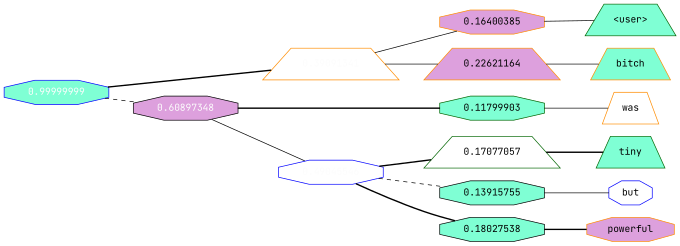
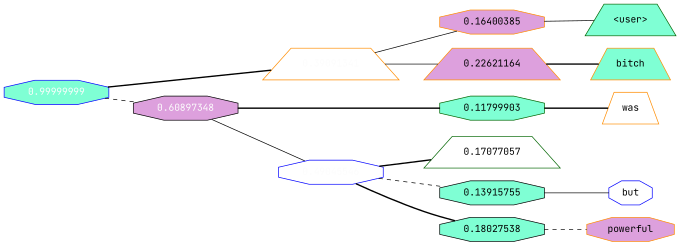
(572, 64) -> (572, 64)
(576, 108) -> (576, 108)
(631, 152) -> none
(565, 229) -> (565, 229)
